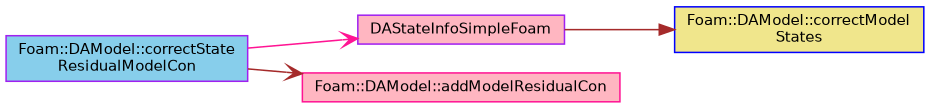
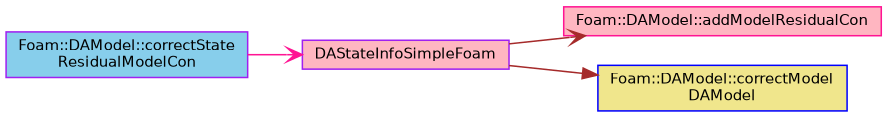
(799, 30) -> (722, 88)
(267, 71) -> (539, 41)
